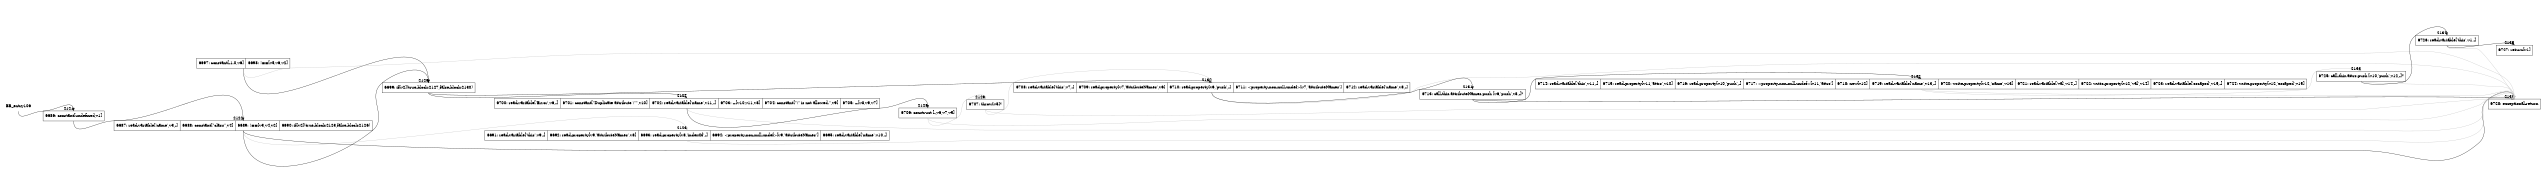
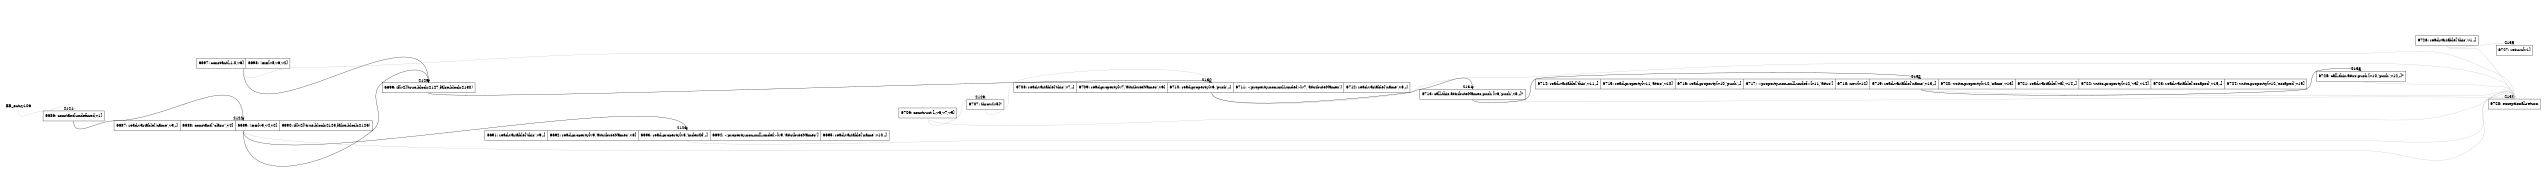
(2479, 45) -> (2479, 45)
(2412, 66) -> none
(2213, 93) -> (2213, 93)
(1992, 99) -> (1992, 99)
(687, 103) -> none
(1749, 109) -> none
(45, 111) -> (45, 111)
(464, 131) -> (464, 131)
(1401, 151) -> (1401, 151)
